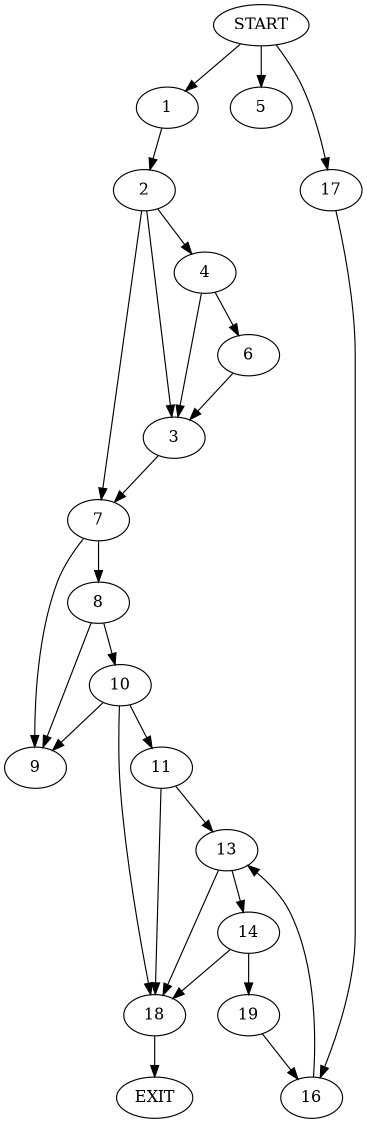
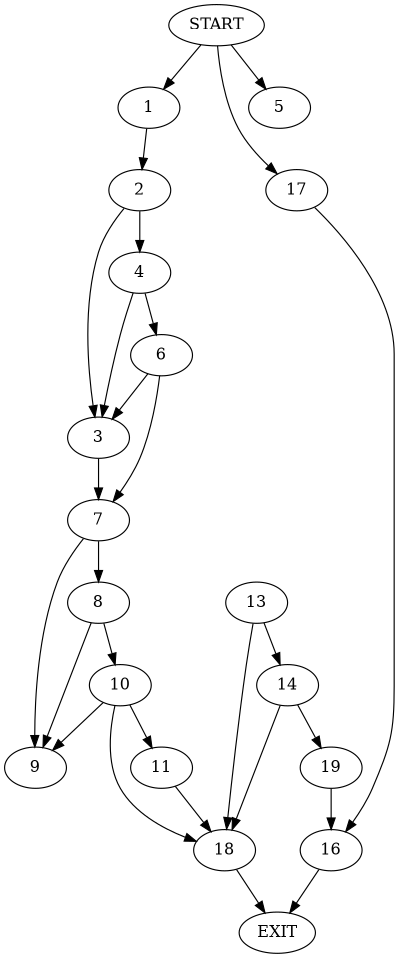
(122, 350) -> (148, 437)
(191, 804) -> none
(308, 968) -> (308, 886)
